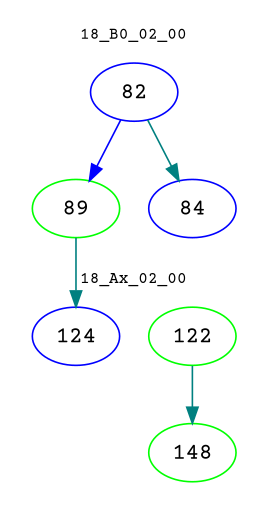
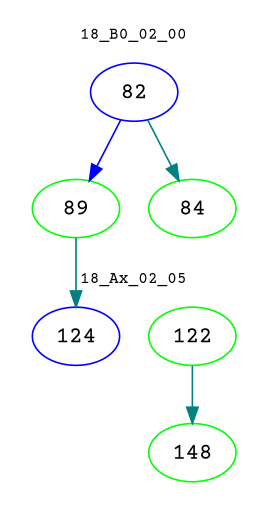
(192, 209) -> (192, 209)
(134, 279) -> (134, 279)
